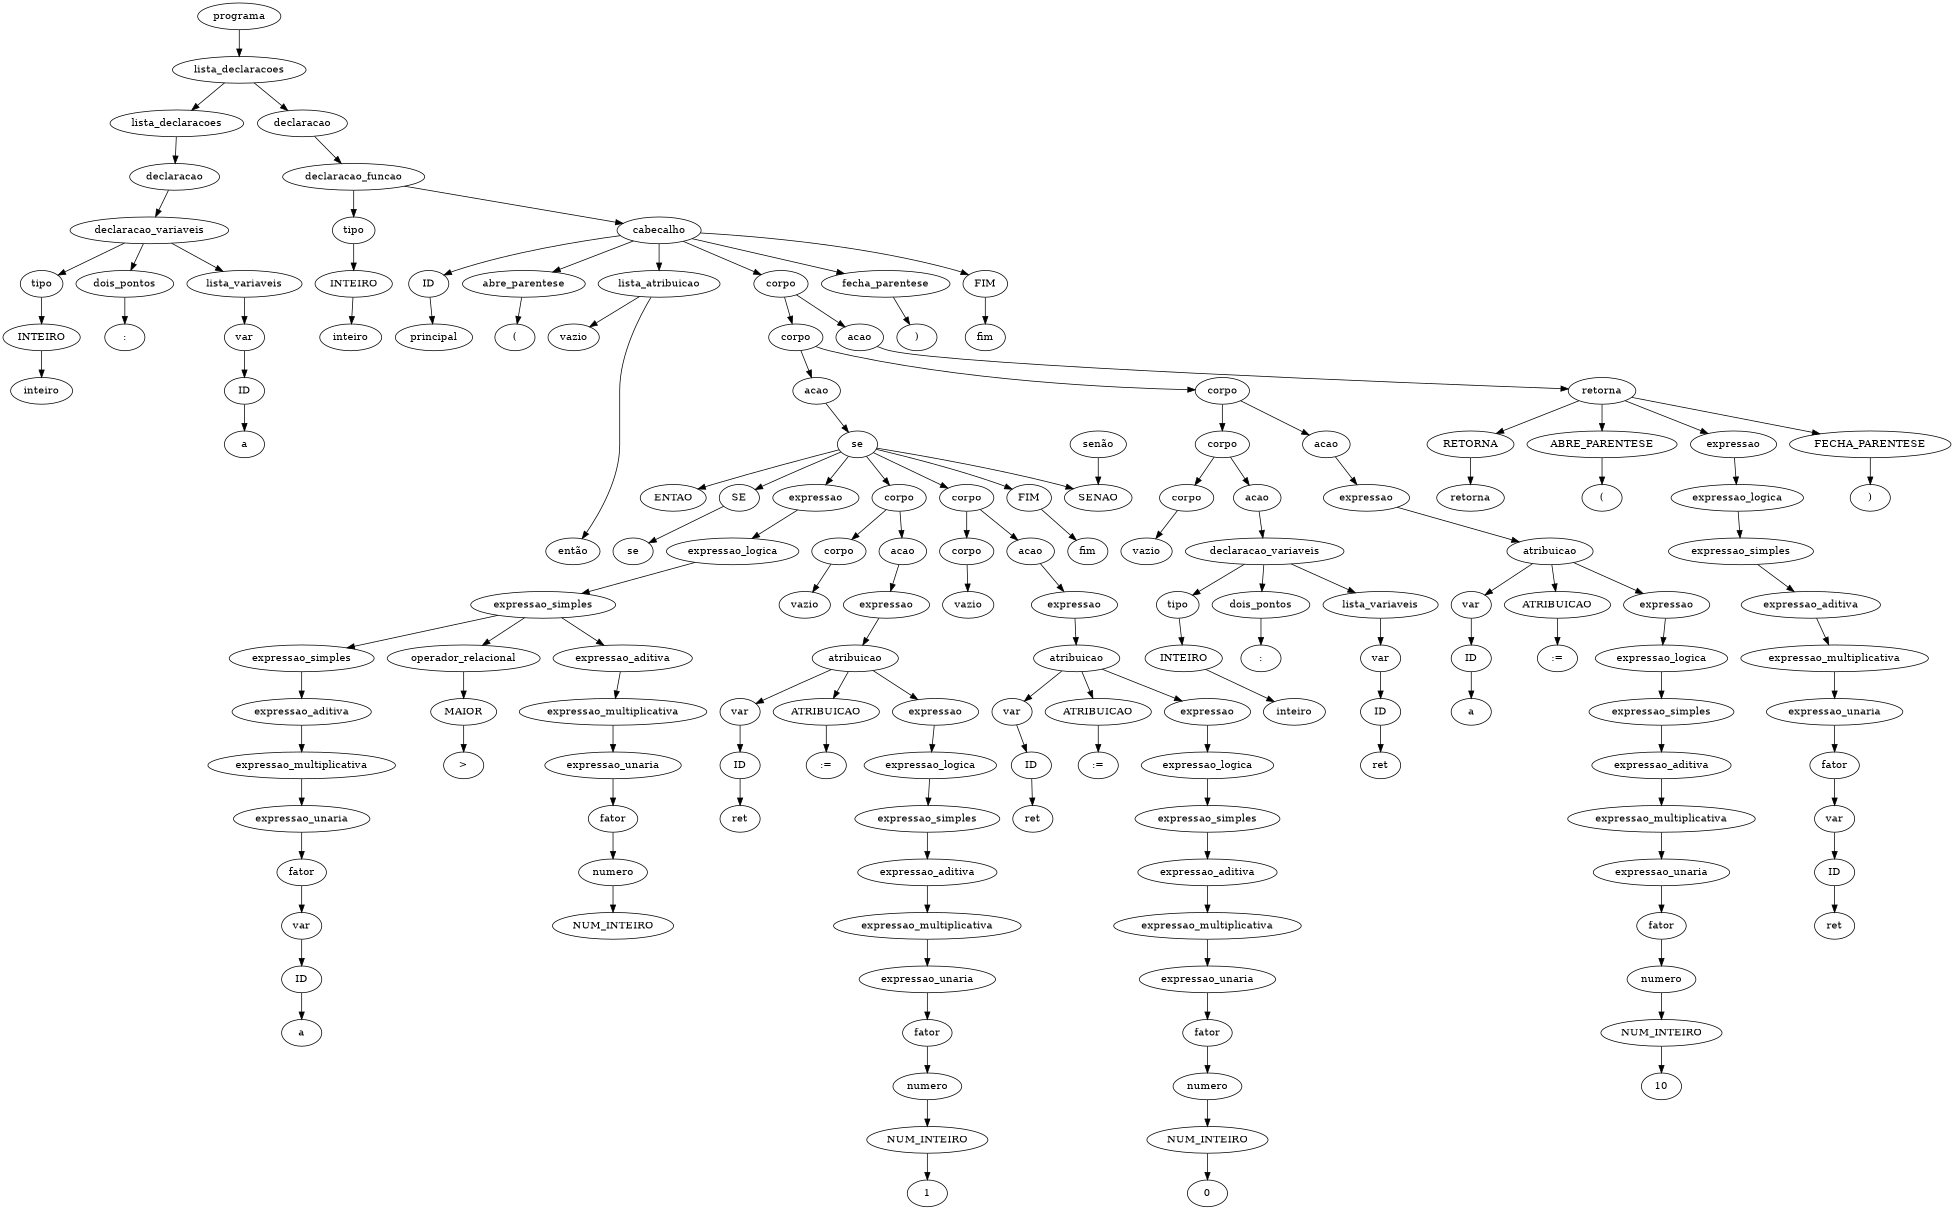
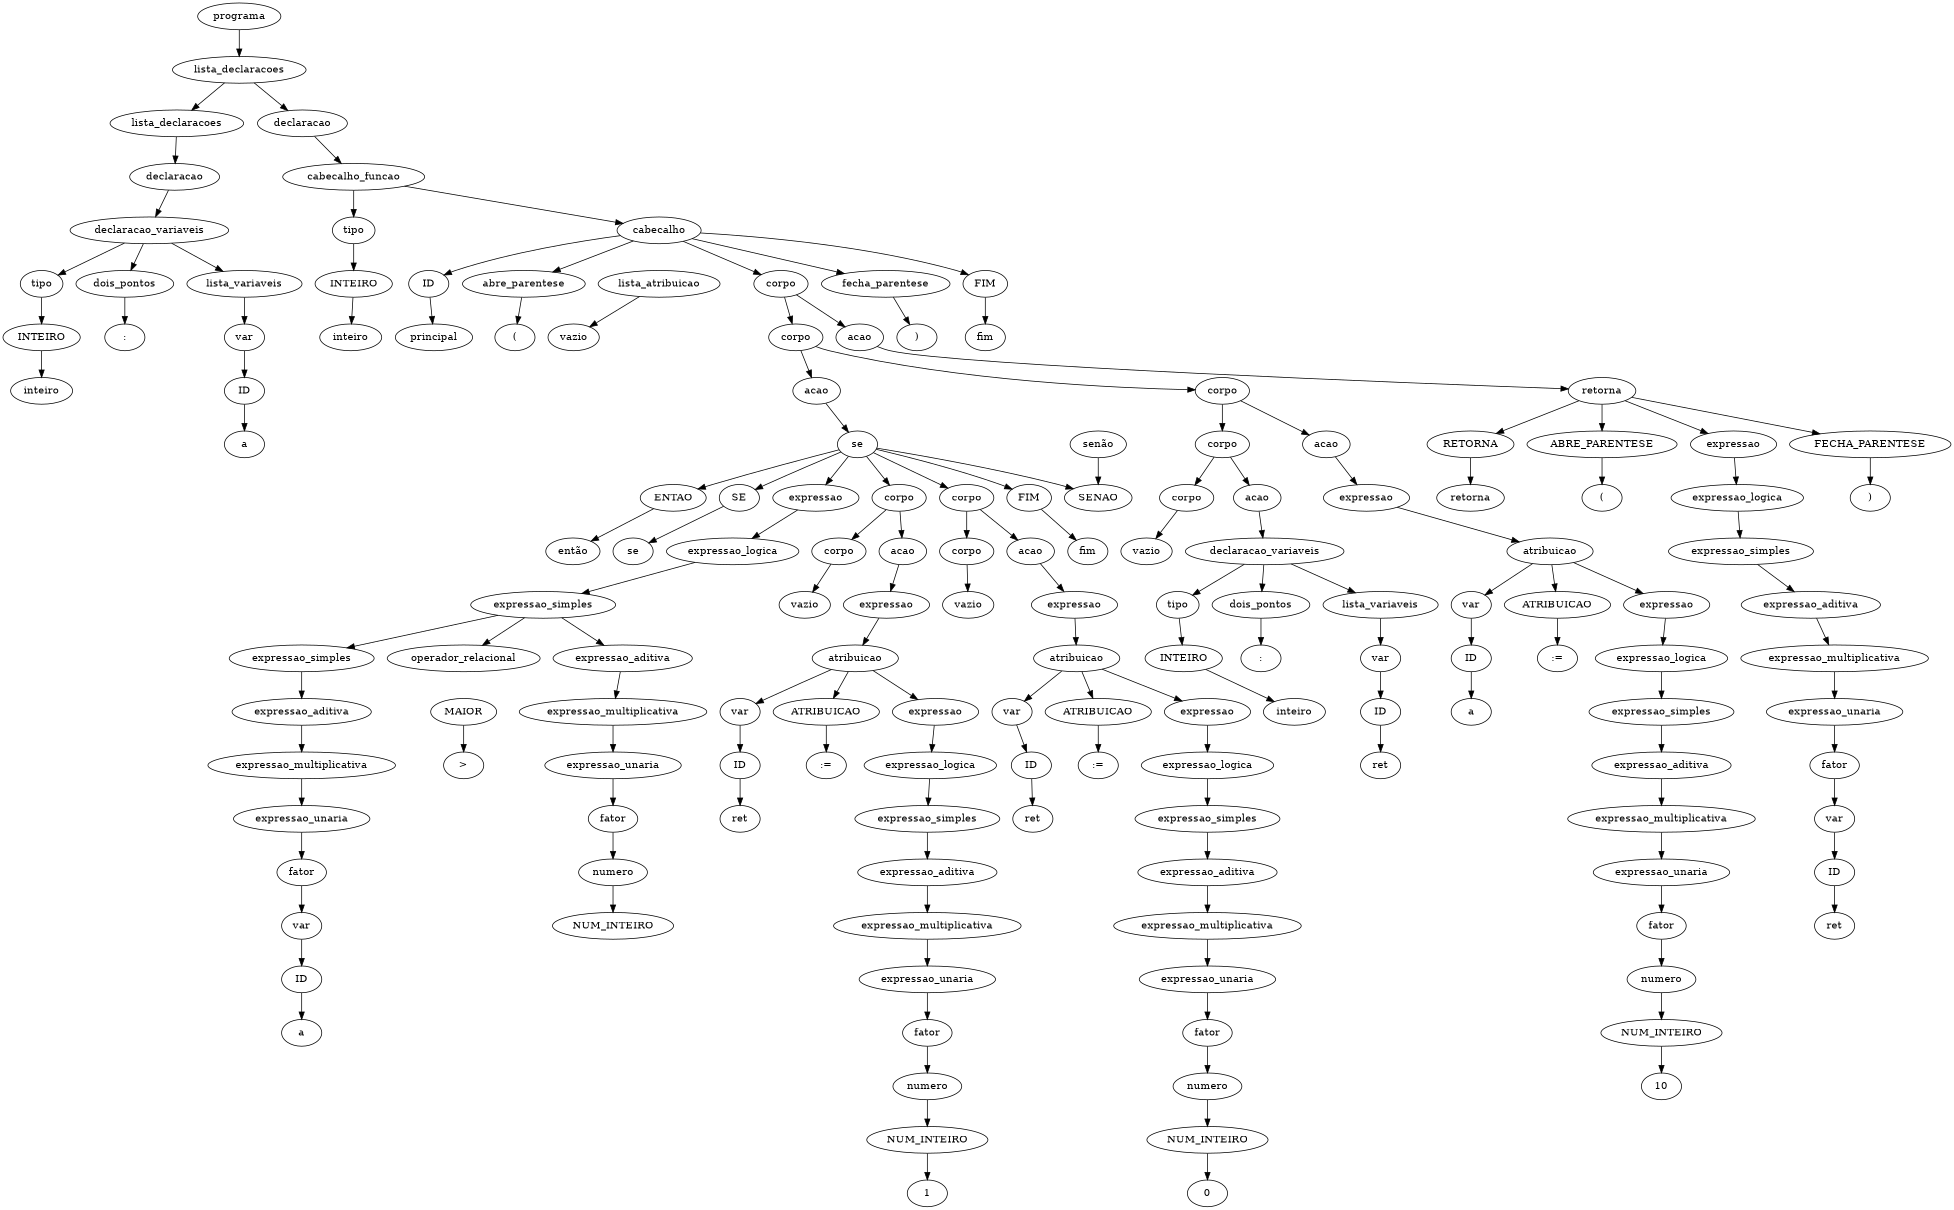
(354, 177) -> (354, 177)
(659, 253) -> none
(620, 415) -> (626, 523)
(464, 681) -> none
